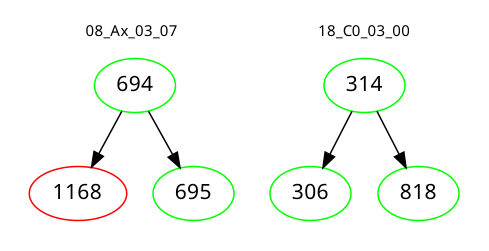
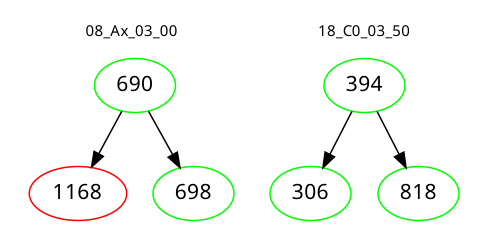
(132, 32) -> (132, 32)
(364, 32) -> (364, 32)
(135, 86) -> (135, 86)
(364, 86) -> (364, 86)
(194, 194) -> (194, 194)
